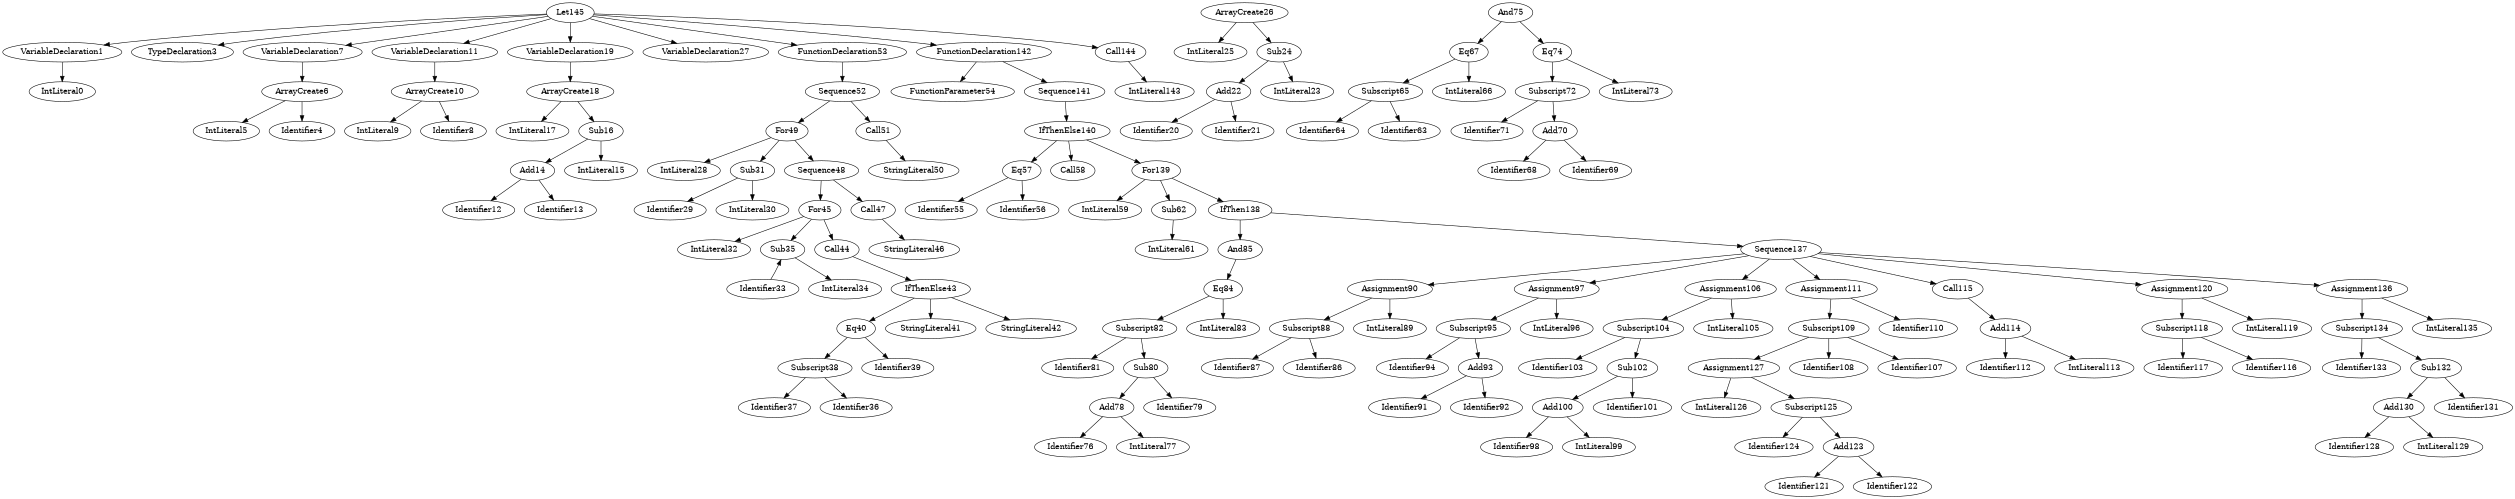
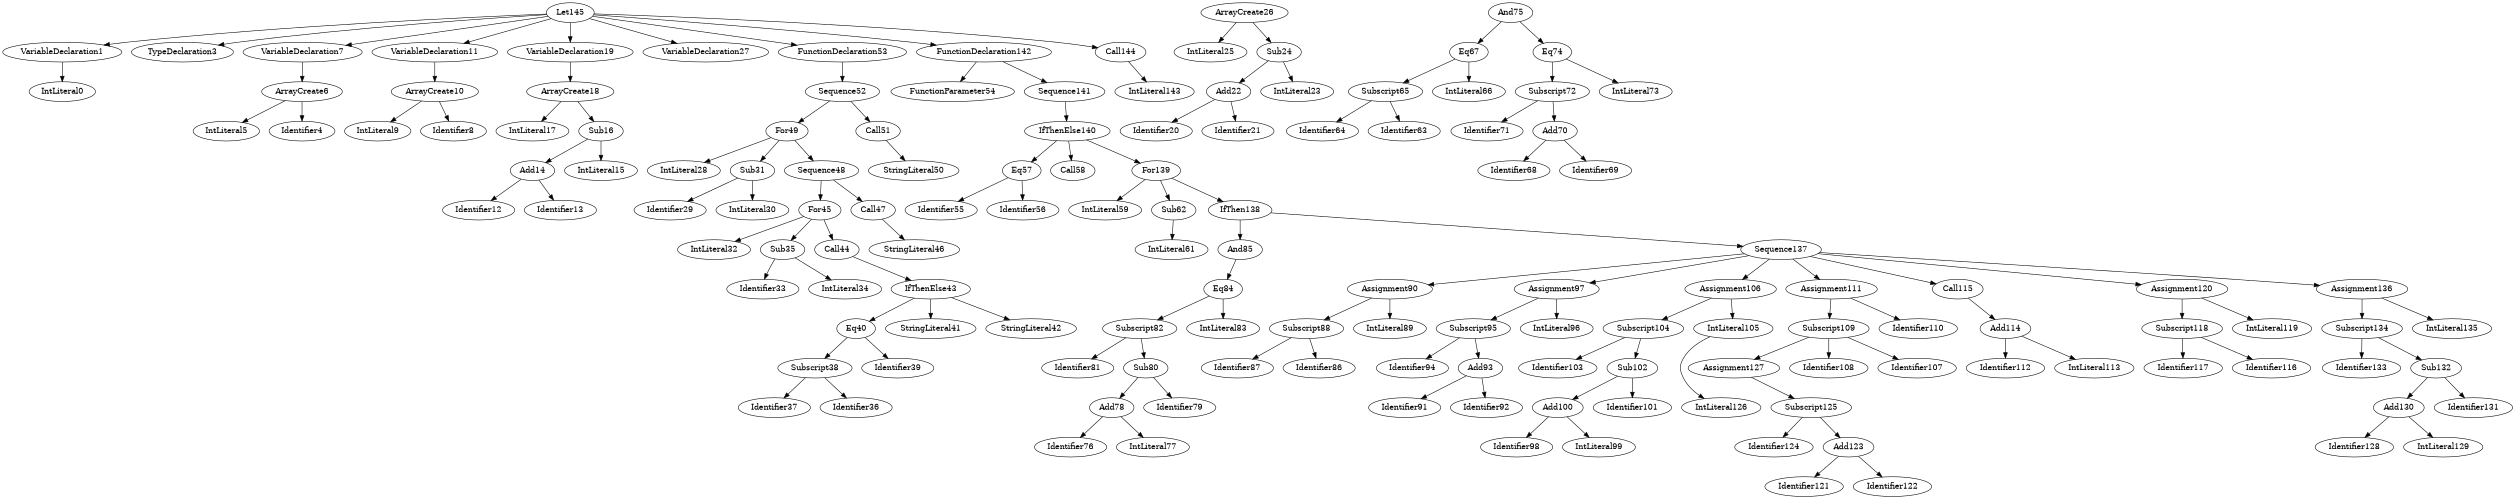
(775, 272) -> (771, 266)
(1728, 385) -> (1681, 363)
